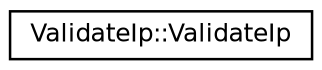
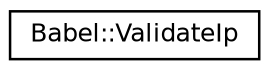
(161, 35) -> (135, 35)
